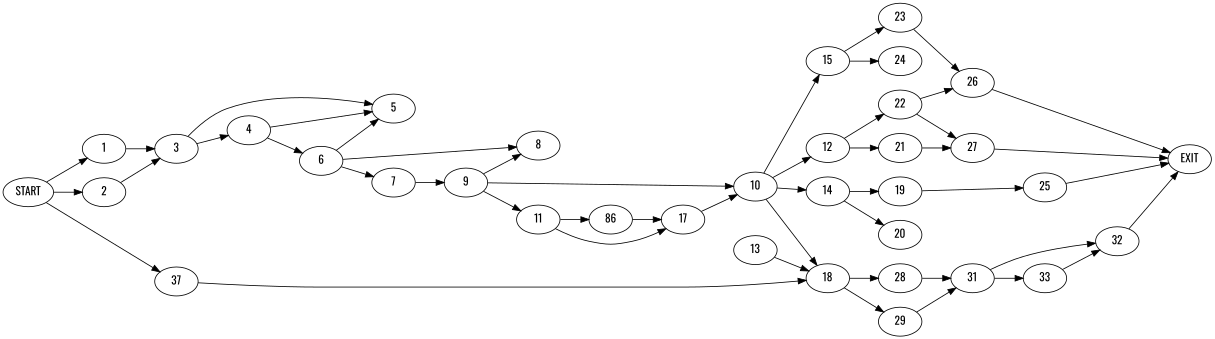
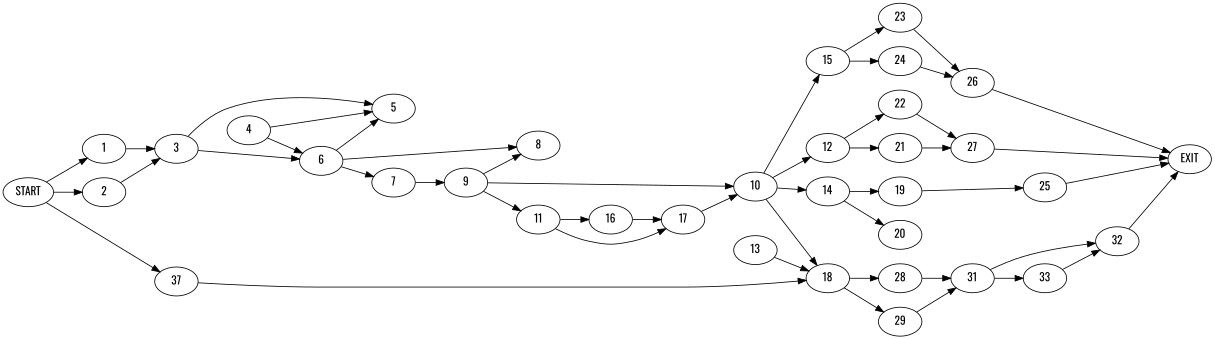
(933, 95) -> (933, 71)
(209, 141) -> (245, 154)
(611, 220) -> (611, 220)
